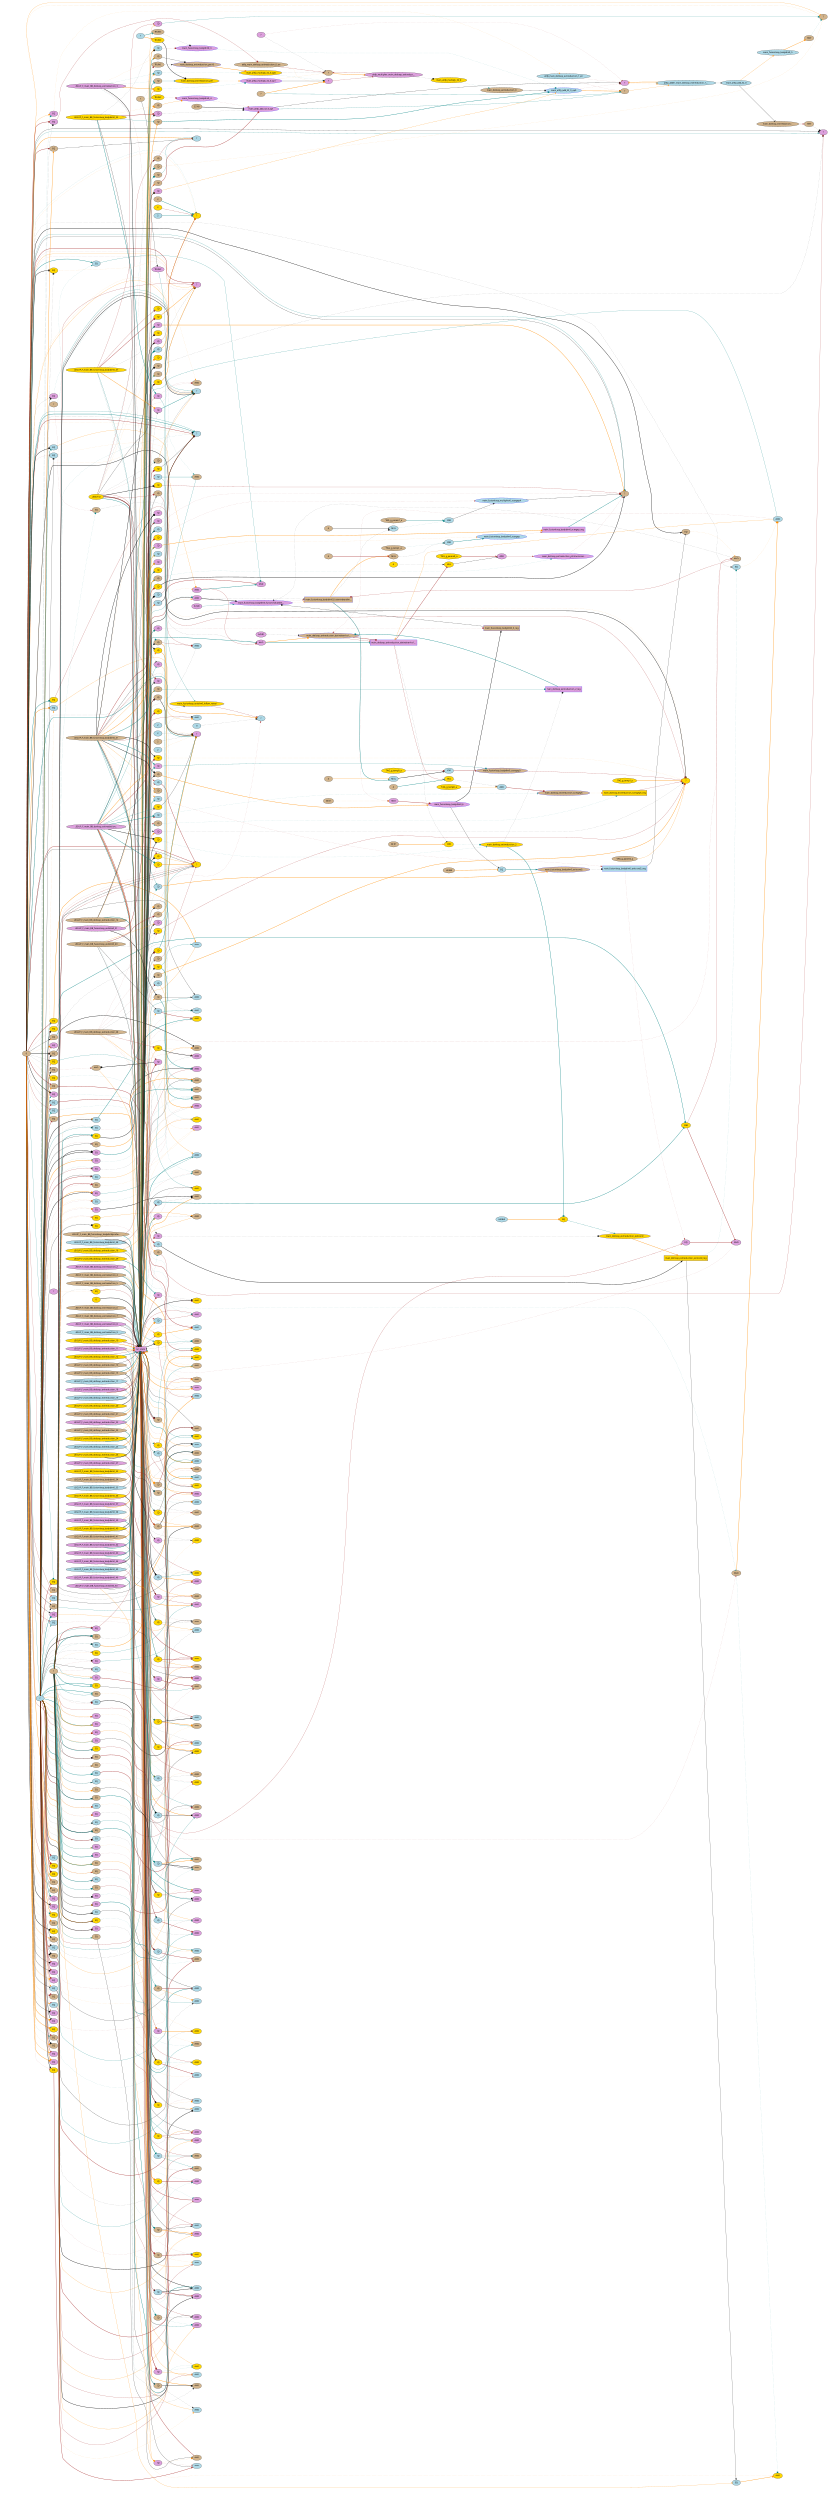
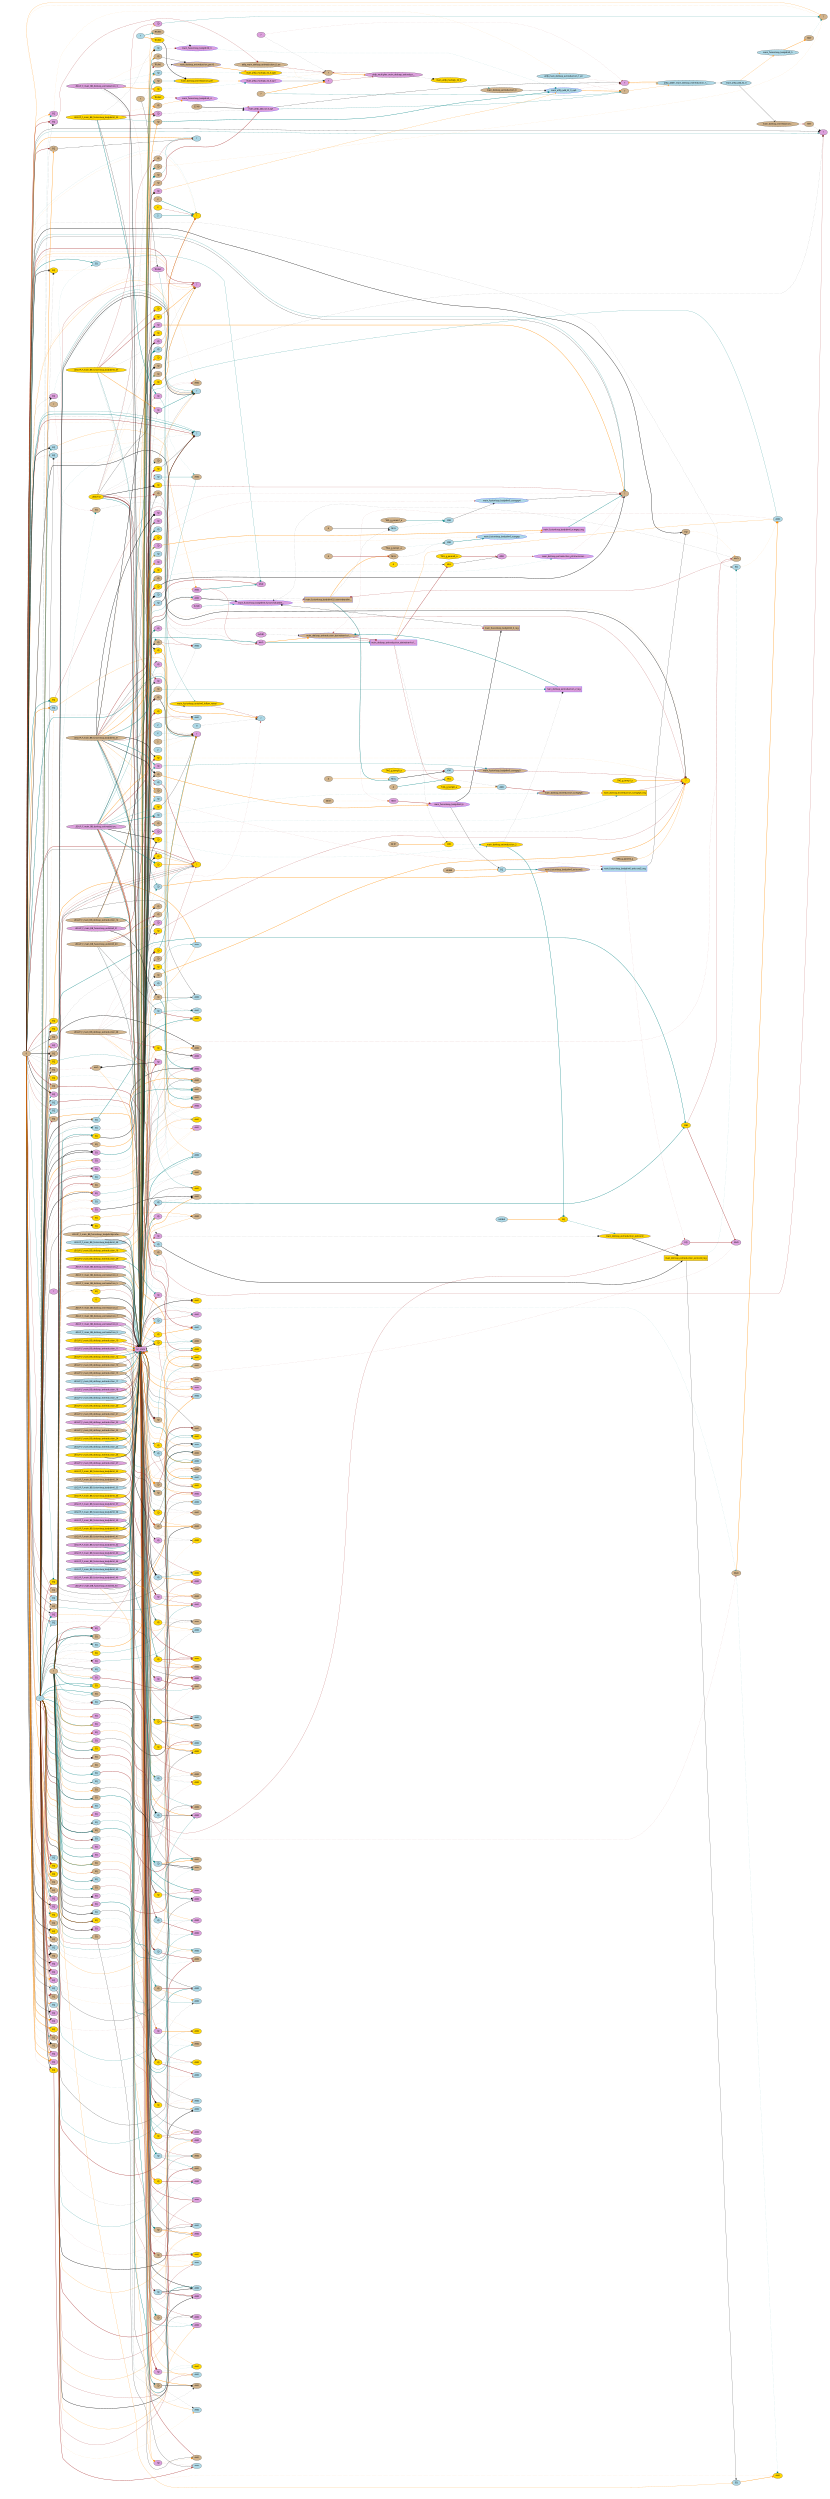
(502, 501) -> (502, 501)
(654, 1247) -> (654, 1247)
